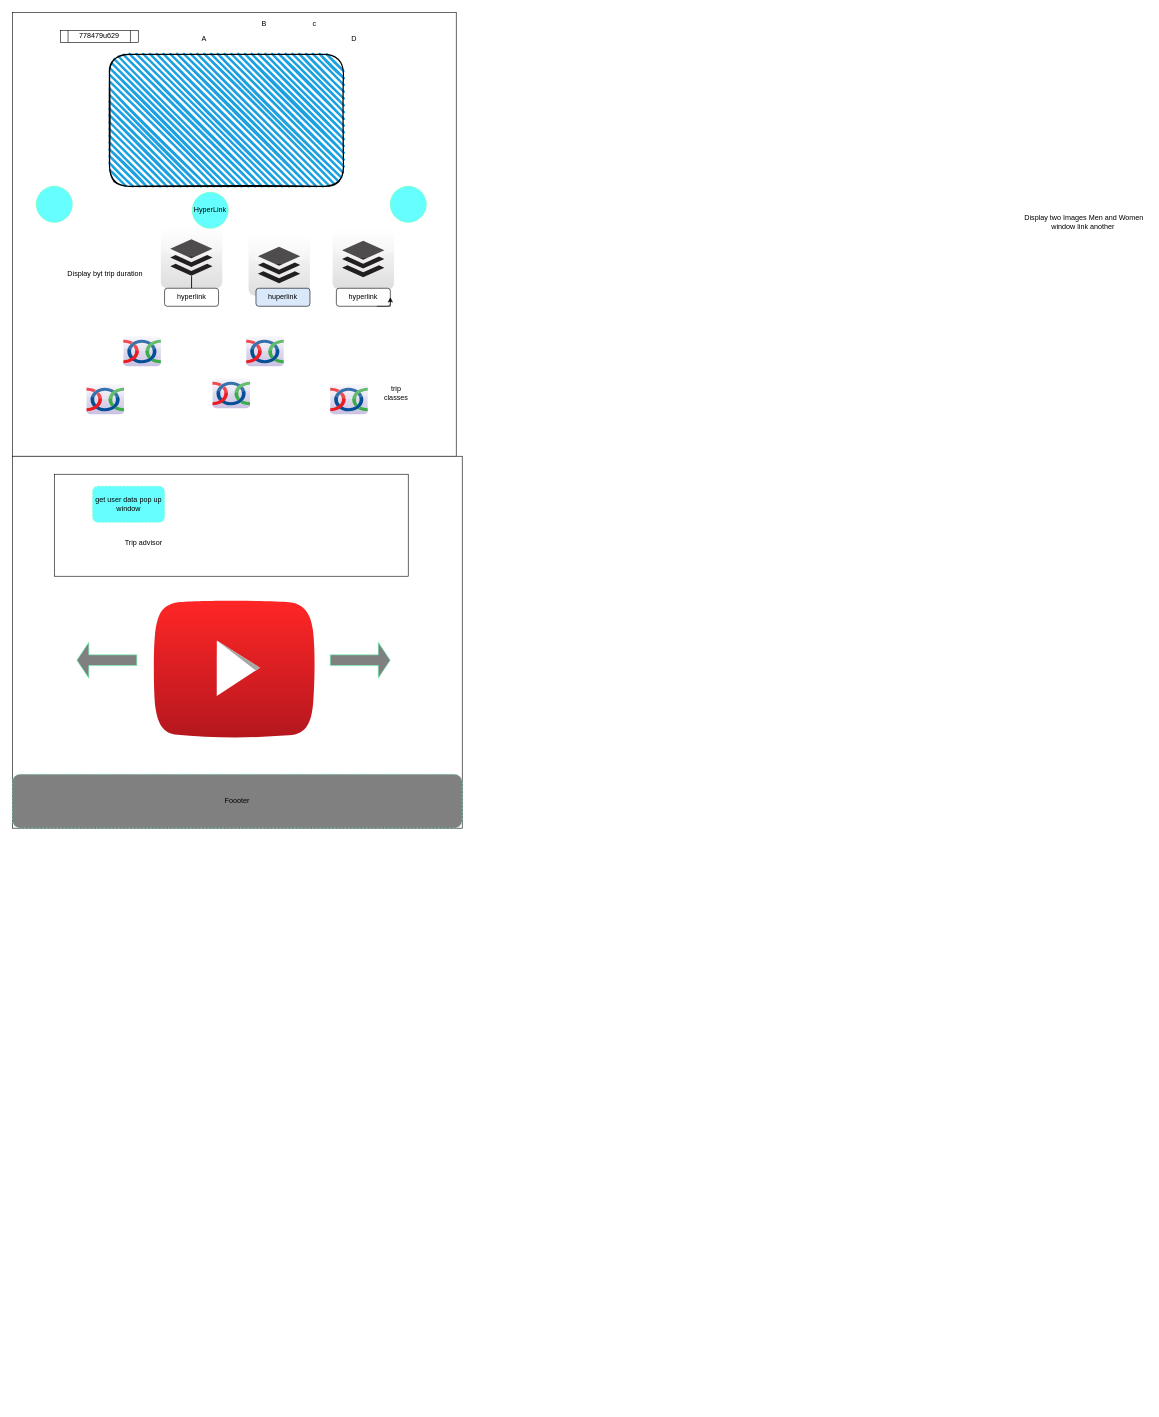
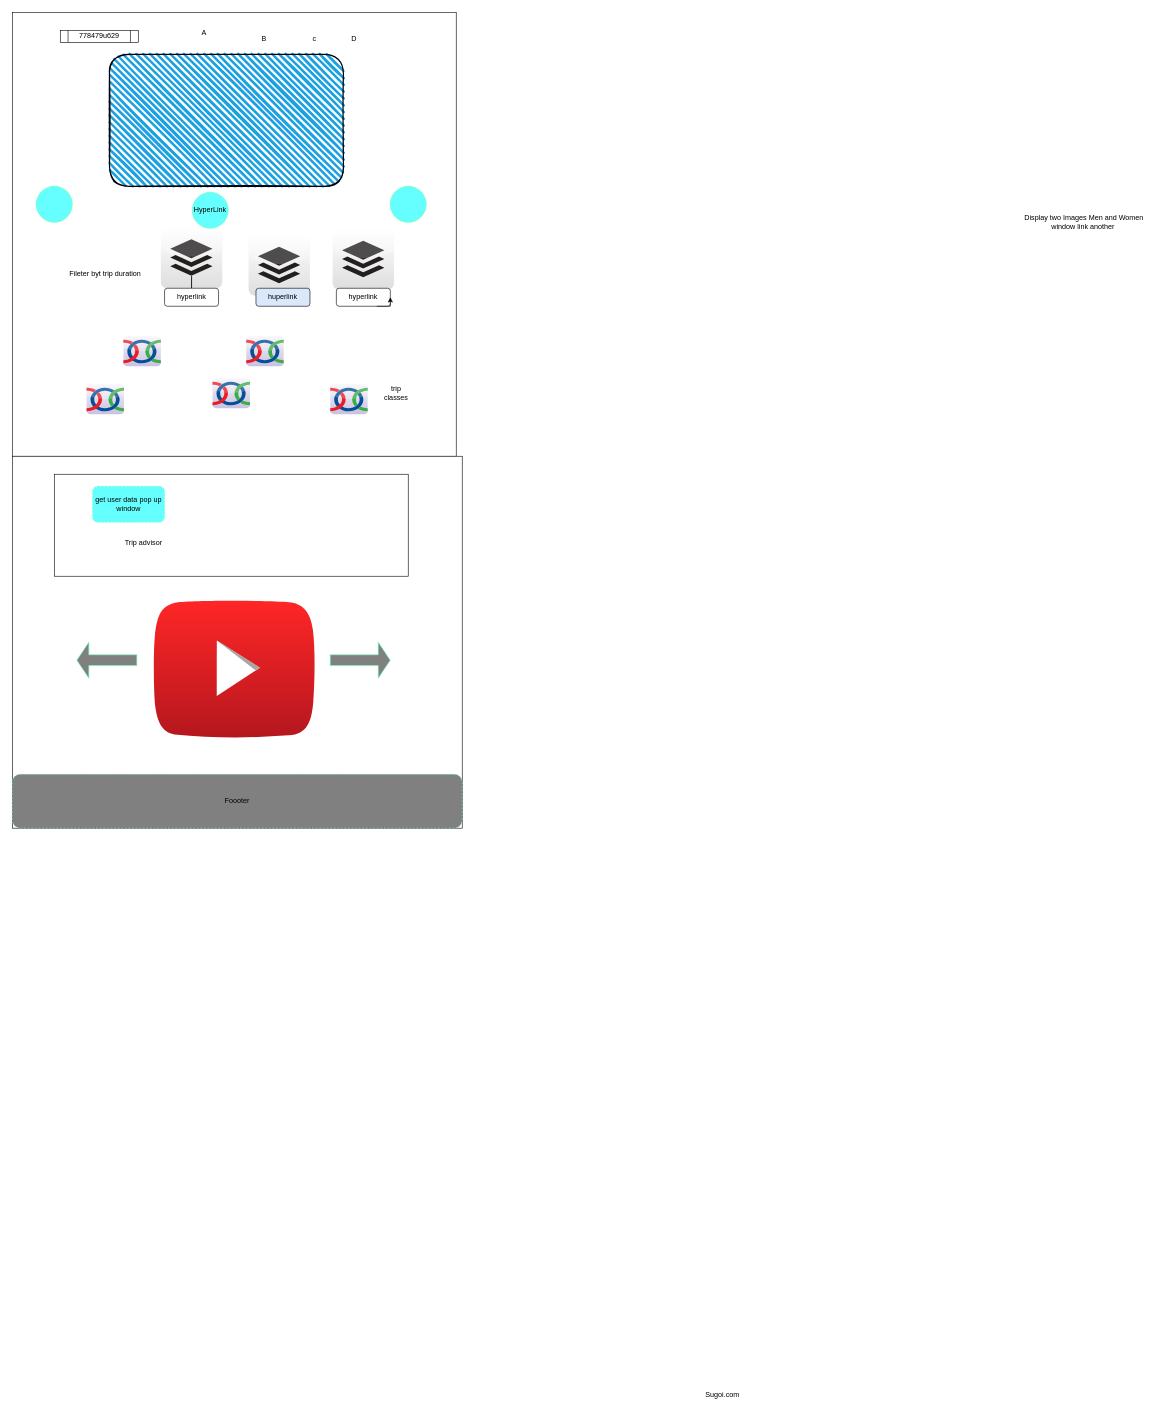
(264, 24) -> (264, 39)
(315, 24) -> (315, 39)
(204, 39) -> (204, 33)
(105, 274) -> (105, 274)
none -> (723, 1395)
